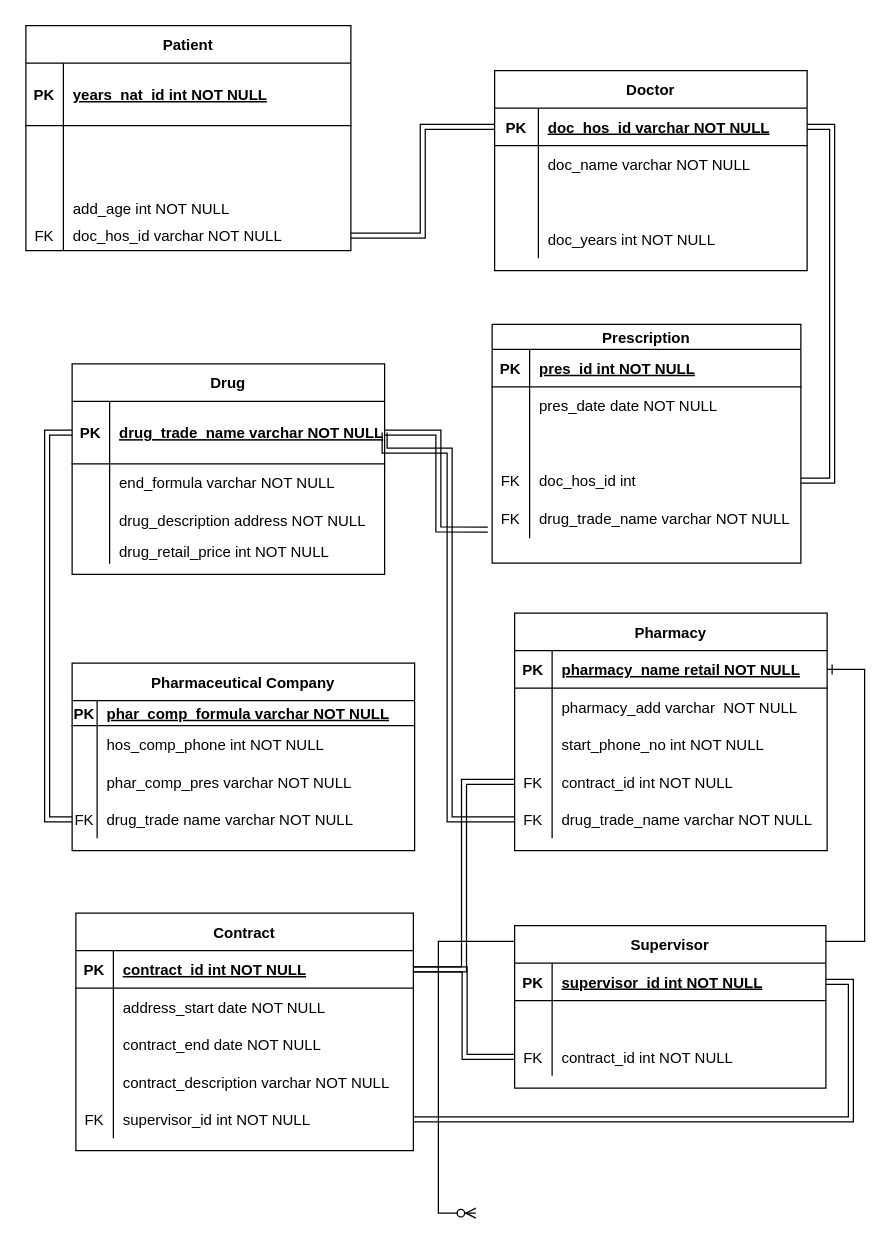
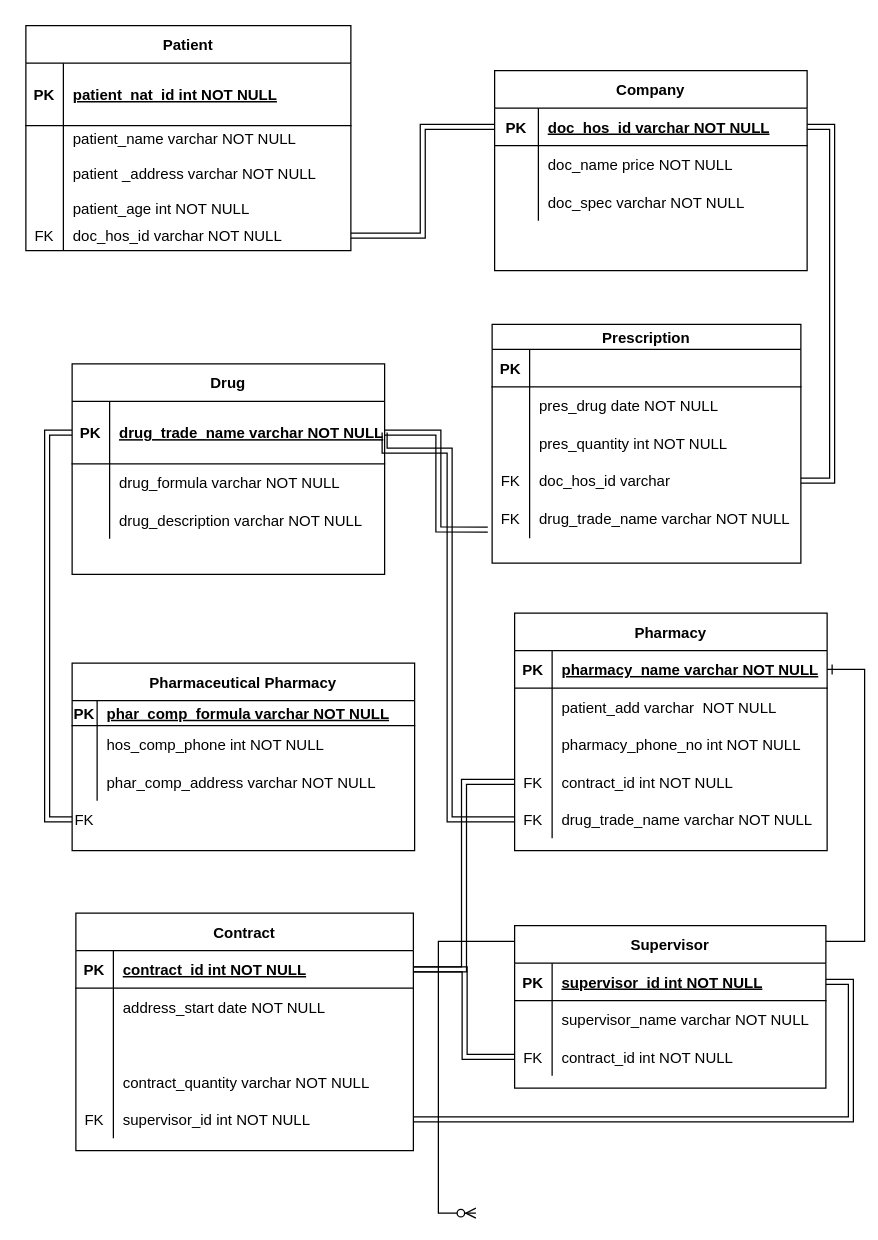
(650, 90) -> (650, 90)
(168, 95) -> (174, 95)
none -> (207, 138)
(647, 165) -> (636, 165)
none -> (207, 173)
none -> (673, 202)
(149, 209) -> (164, 209)
(673, 239) -> none
(665, 368) -> none
(630, 406) -> (630, 406)
none -> (665, 443)
(592, 481) -> (610, 481)
(229, 483) -> (233, 483)
(248, 521) -> (248, 521)
(247, 551) -> none
(673, 670) -> (681, 670)
(243, 683) -> (243, 683)
(681, 708) -> (675, 708)
(667, 745) -> (679, 745)
(231, 783) -> (243, 783)
(256, 819) -> none
none -> (689, 1019)
(263, 1044) -> none
(268, 1083) -> (258, 1083)
